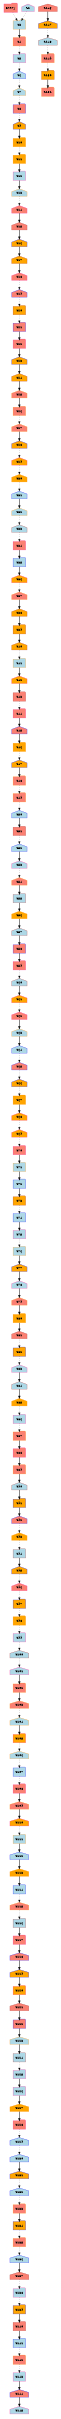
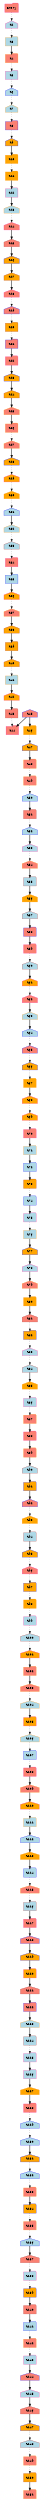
(15, 16) -> (12, 15)
(19, 721) -> (22, 721)
(19, 1376) -> (30, 1359)
(19, 1671) -> (30, 1655)
none -> (30, 2401)
